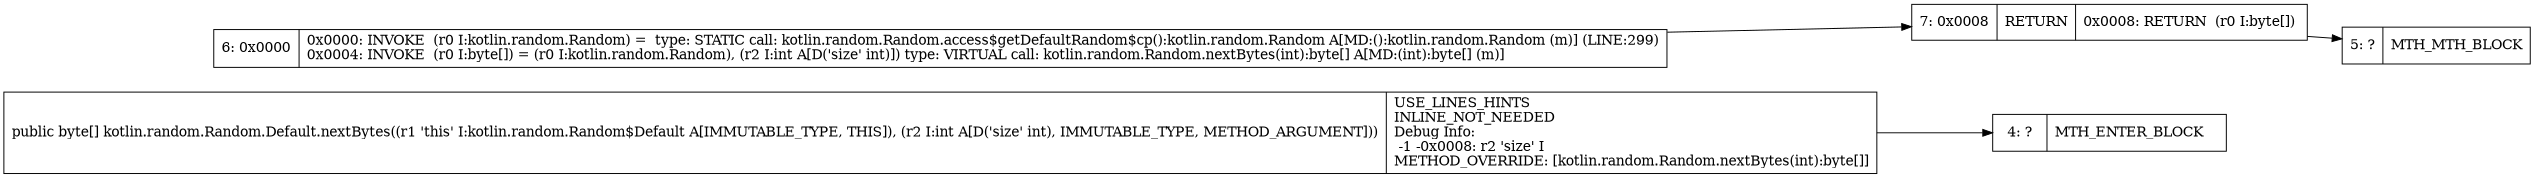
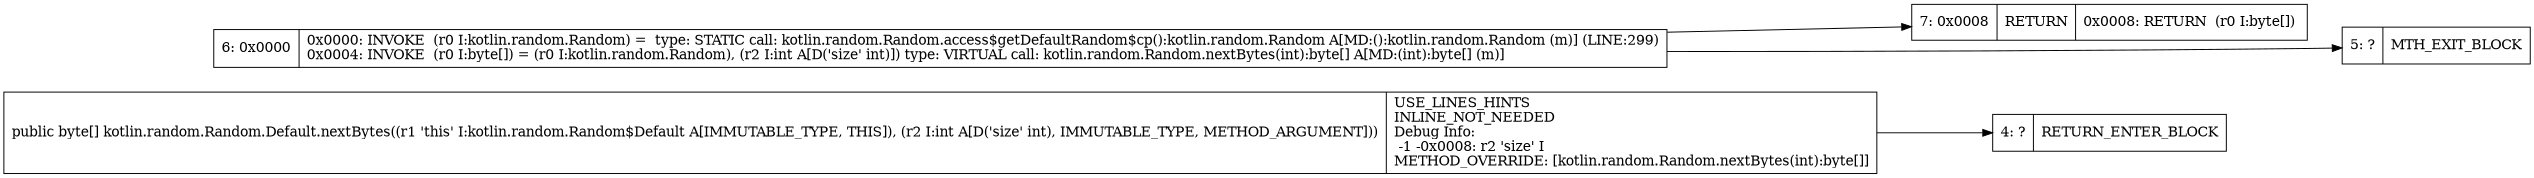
(2320, 37) -> (2000, 51)
(2457, 45) -> (2457, 45)
(2129, 132) -> (2130, 132)
